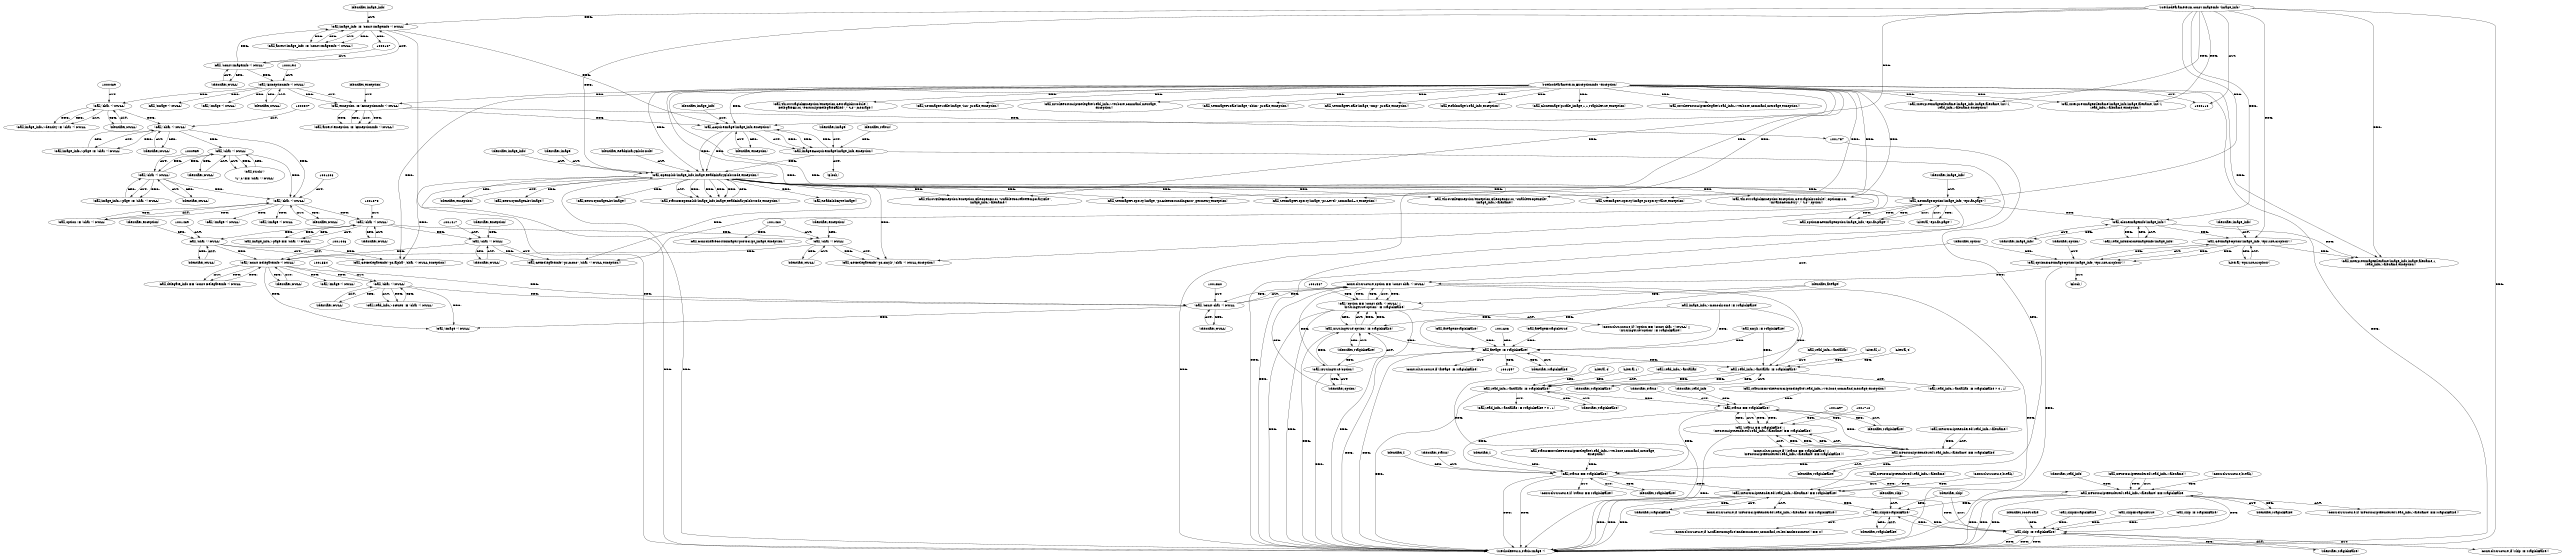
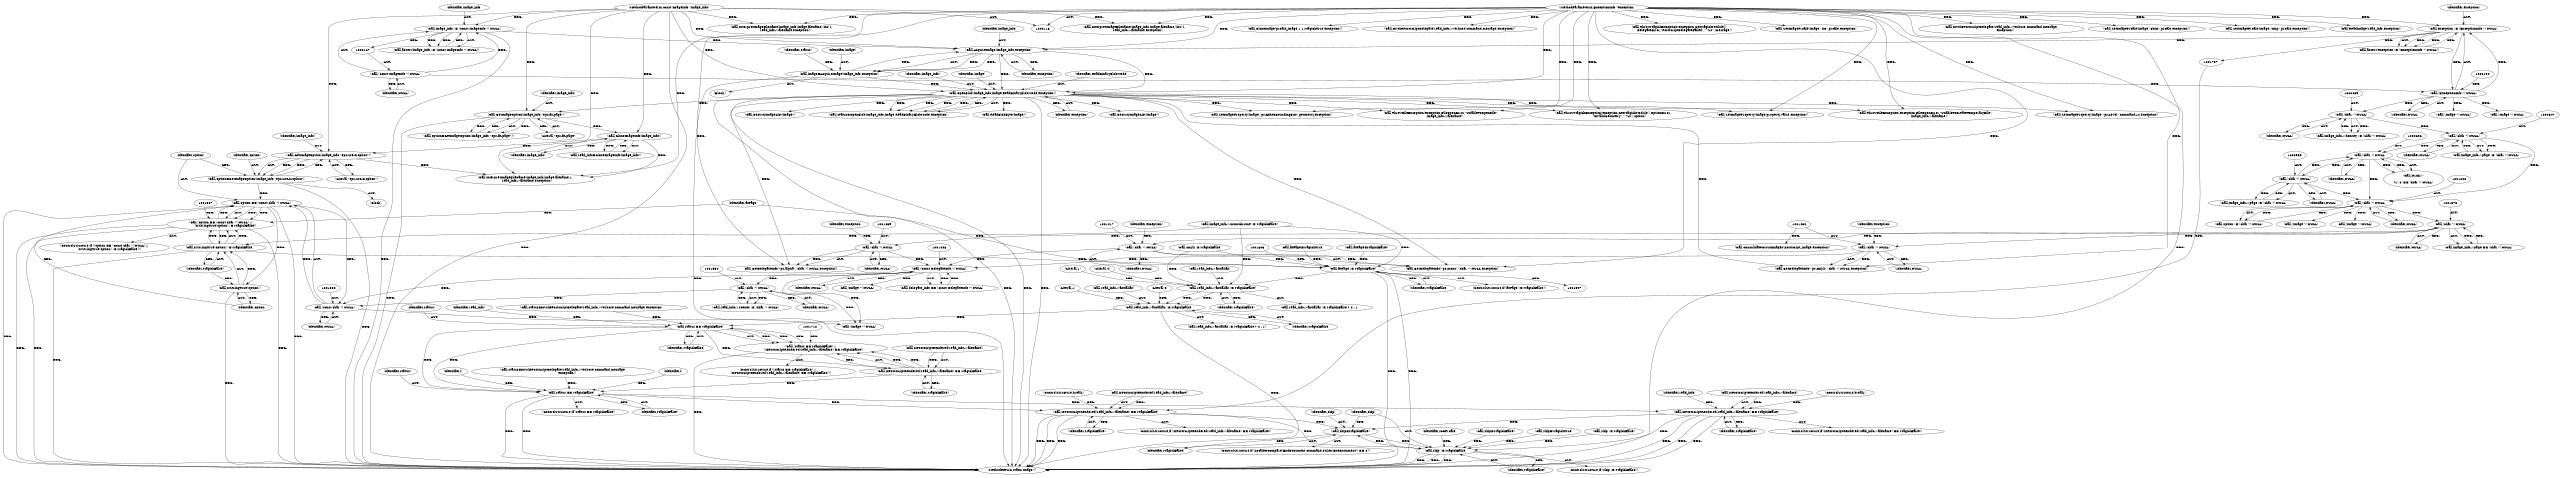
none -> (2453, 59)
(290, 75) -> (2477, 84)
none -> (2415, 136)
(1385, 284) -> (262, 203)
(1836, 408) -> none
